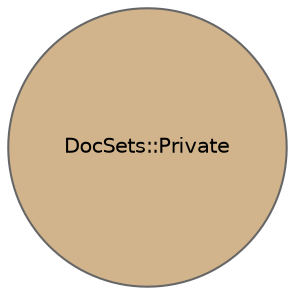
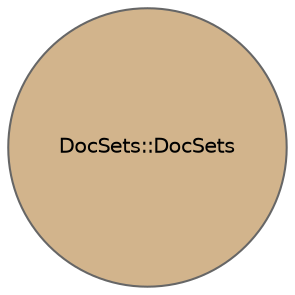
(147, 147) -> (147, 147)
